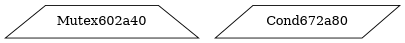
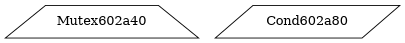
(308, 22) -> (308, 22)
